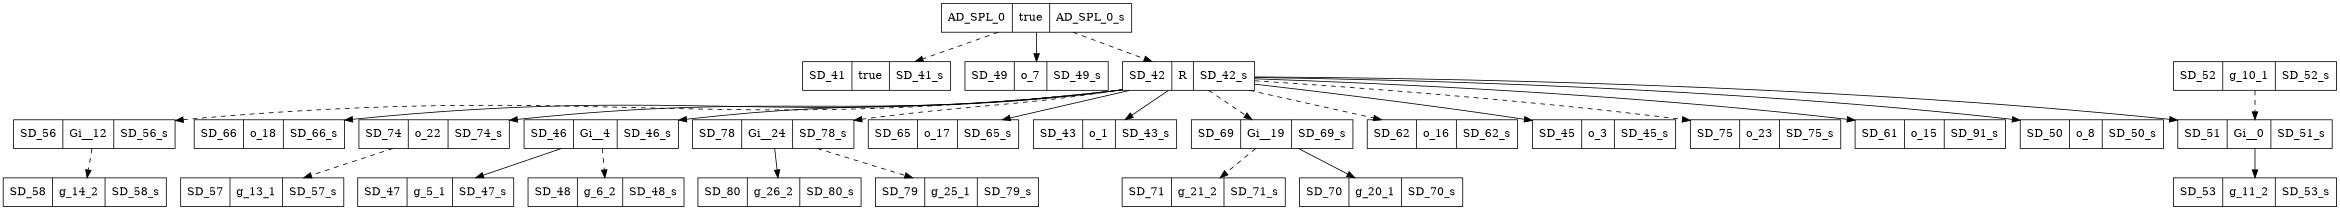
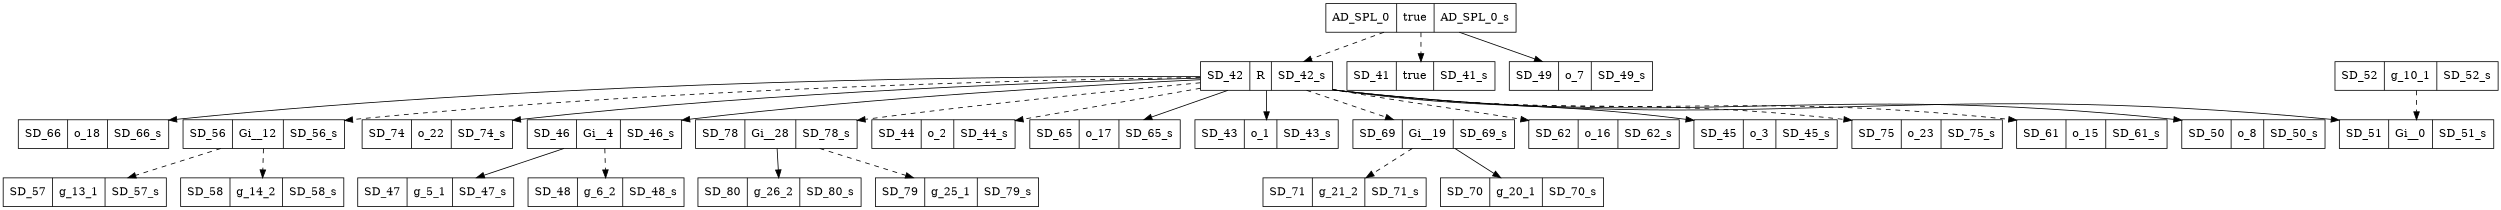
(1551, 94) -> (1671, 106)
(767, 134) -> (770, 134)
none -> (943, 134)
(1975, 134) -> (2136, 134)
(352, 162) -> (178, 162)
(2255, 192) -> none
